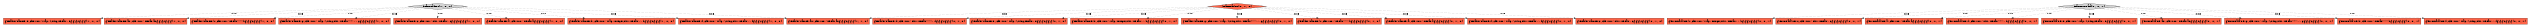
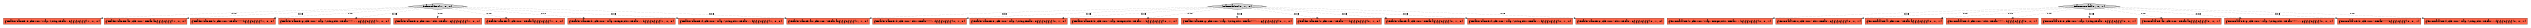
(1237, 6) -> (1237, 6)
